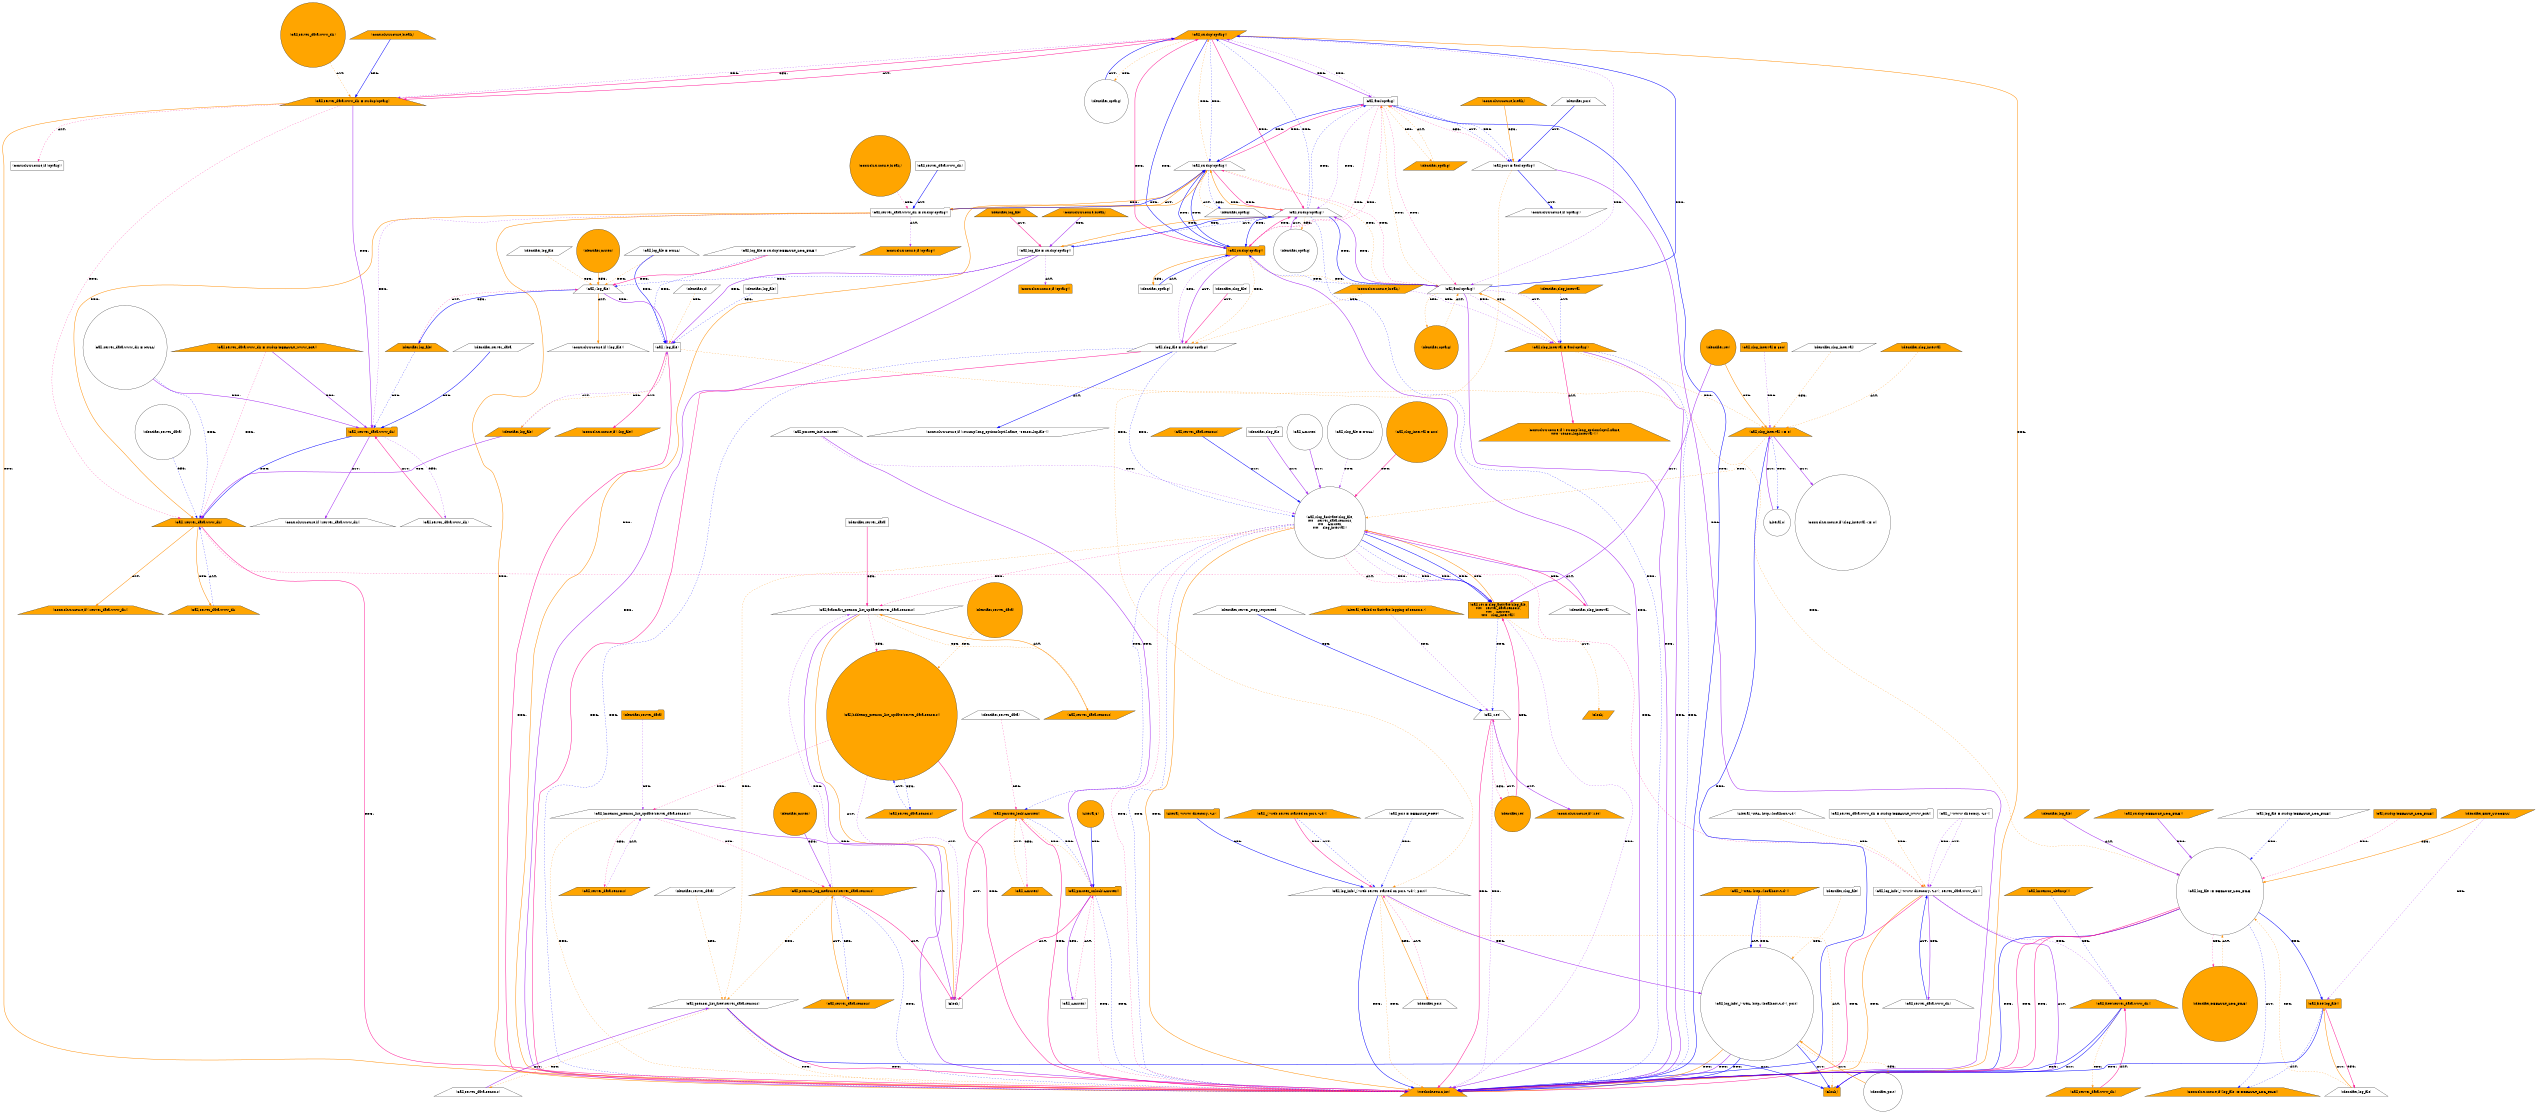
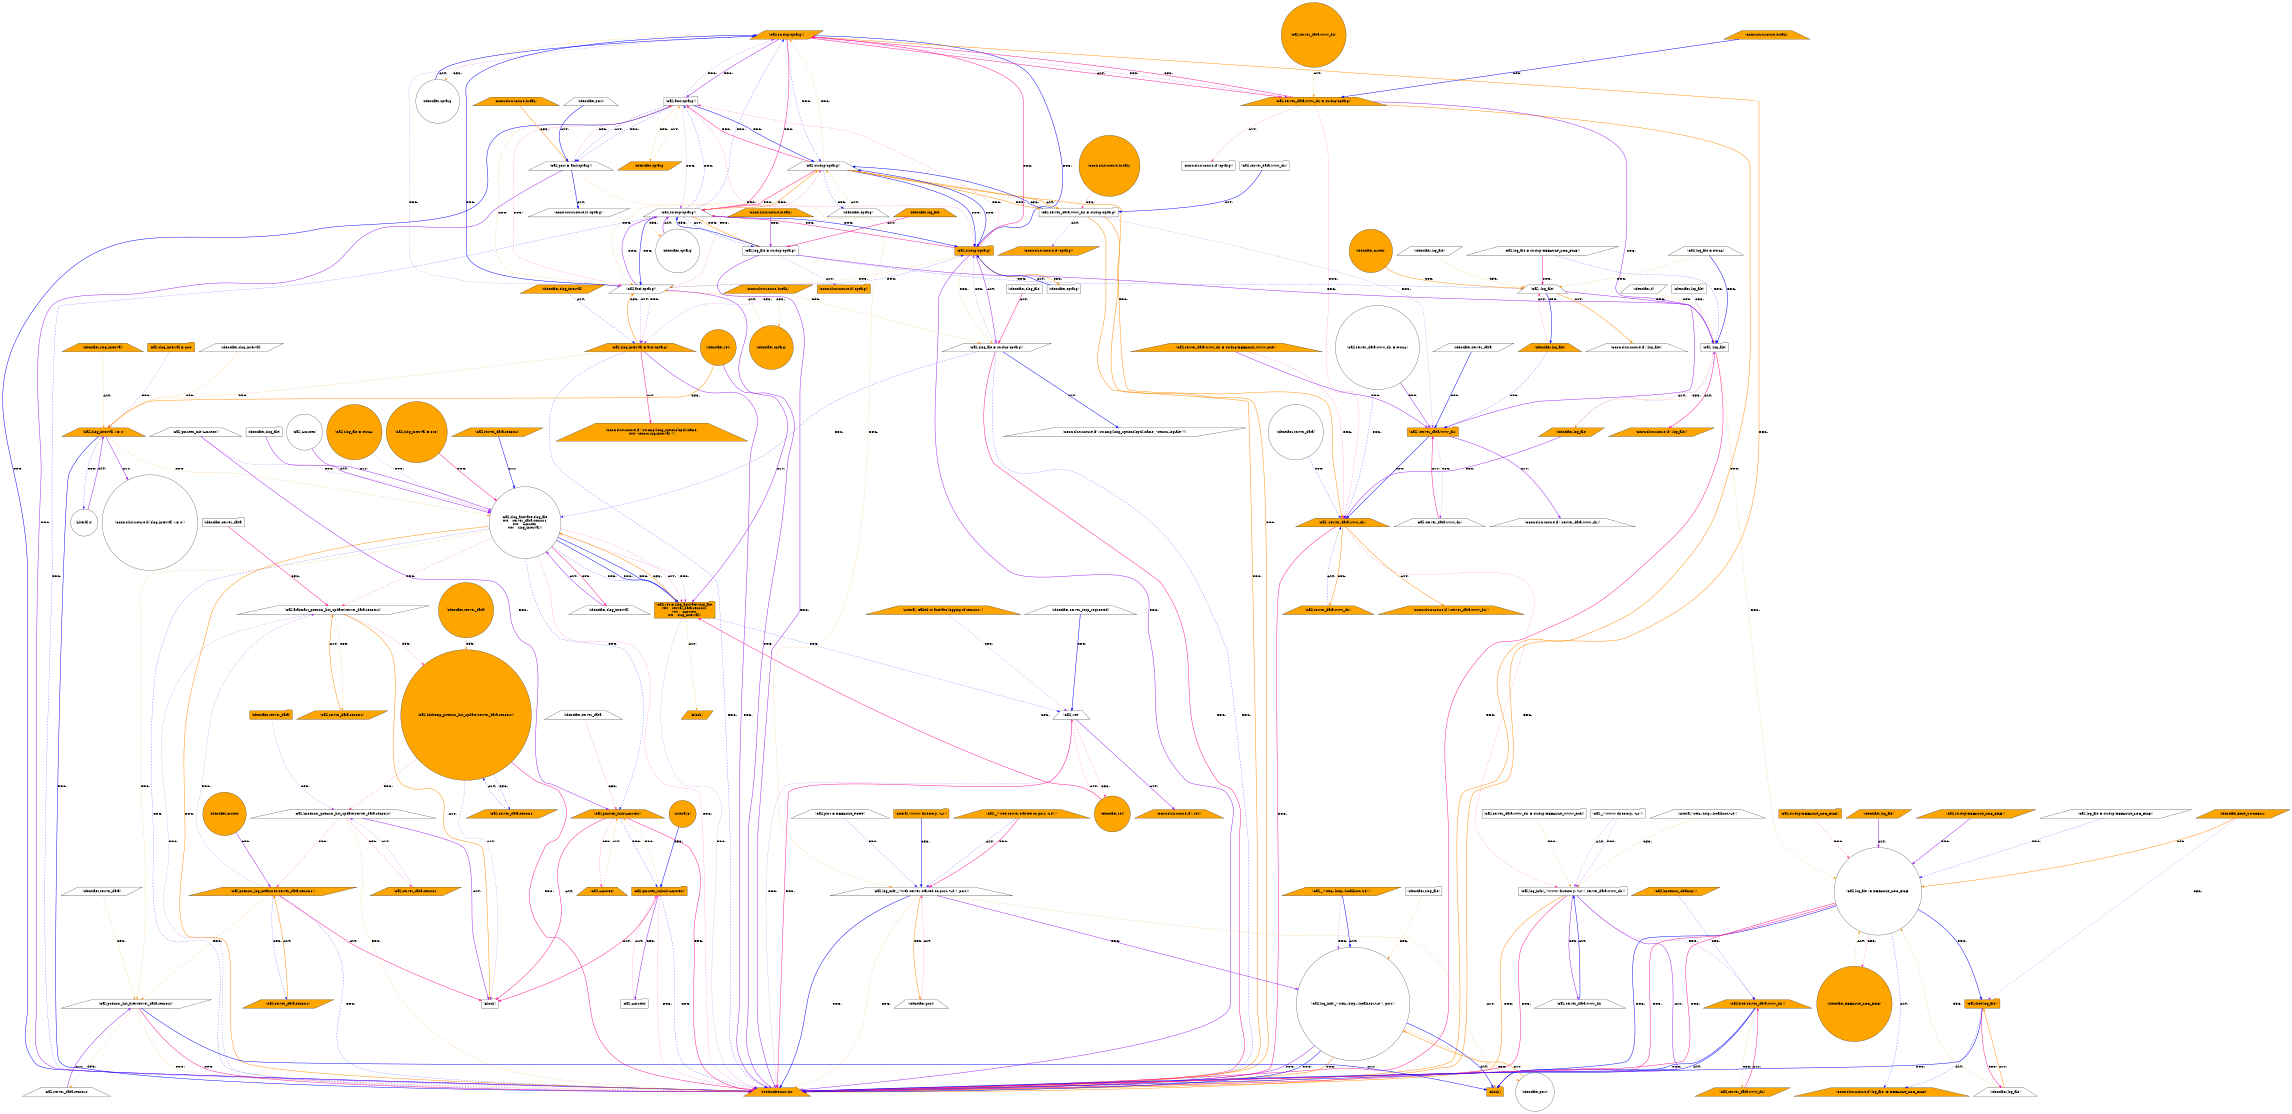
(1355, 432) -> (354, 432)
(1782, 469) -> (93, 469)
(1120, 609) -> (468, 580)
(730, 842) -> (324, 842)
(922, 1003) -> (223, 1035)
